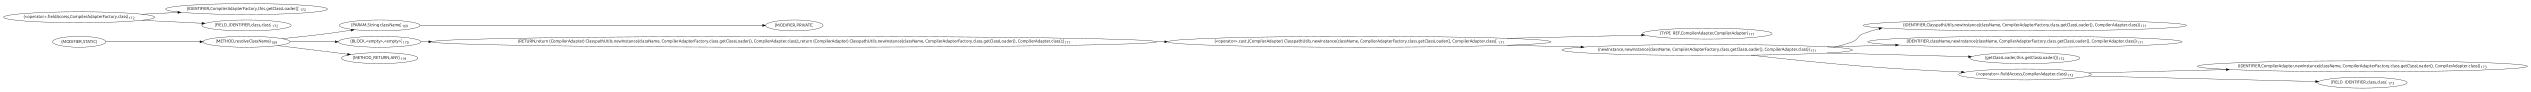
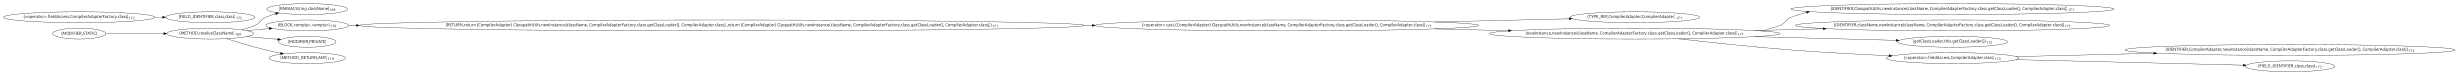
(247, 9) -> none
(591, 25) -> (262, 38)
